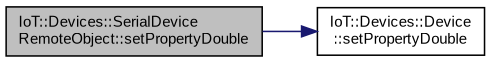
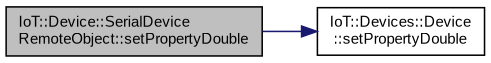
(134, 31) -> (134, 31)
